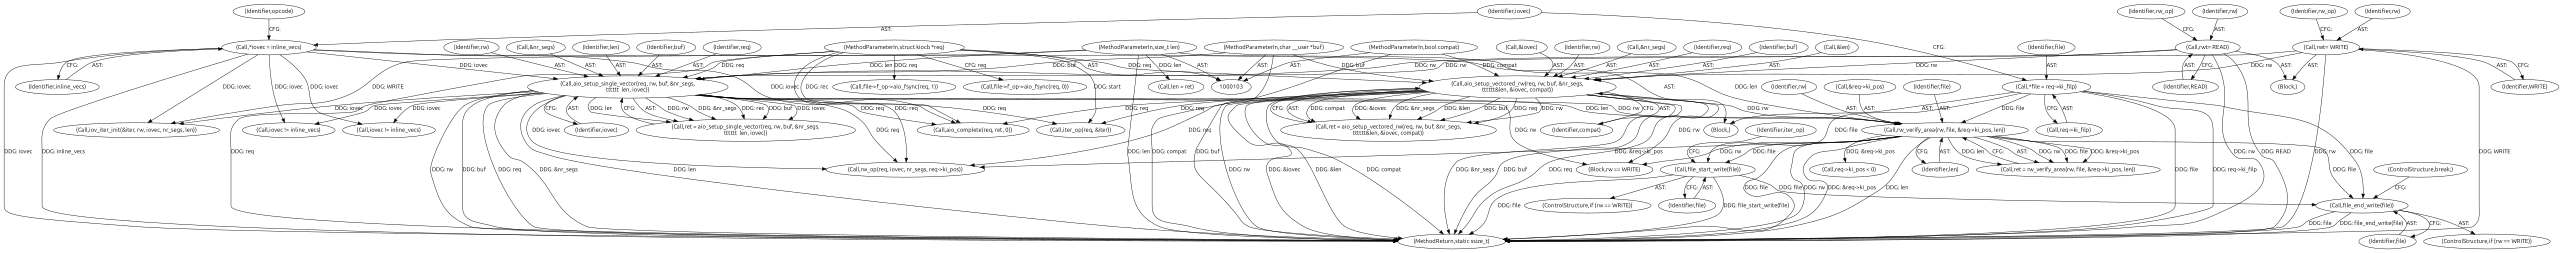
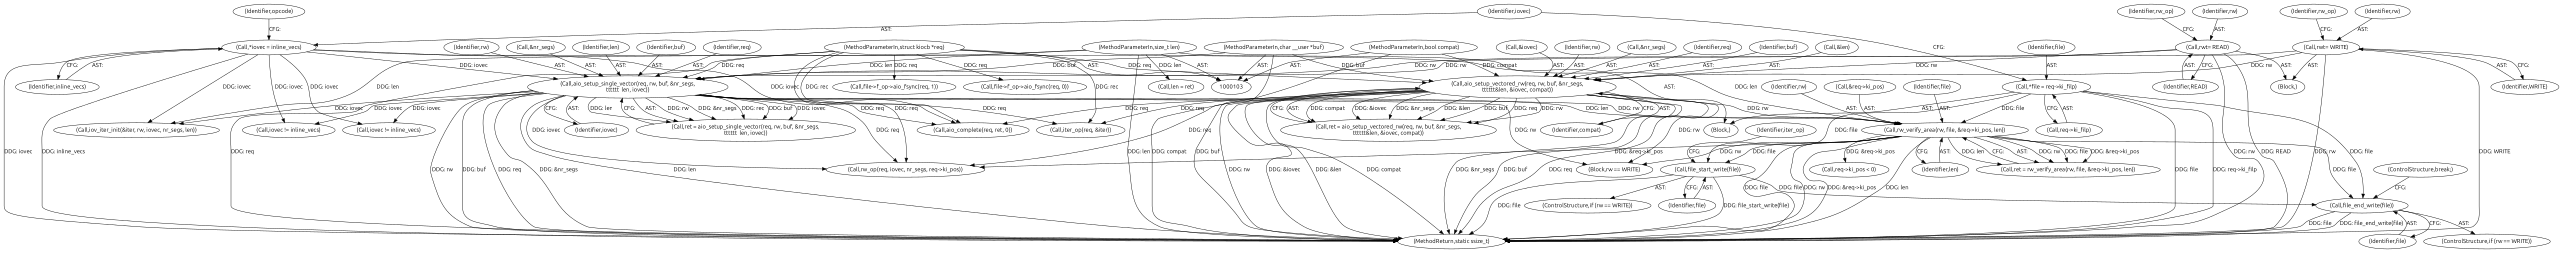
(976, 65) -> (976, 65)
(388, 87) -> (388, 87)
(1107, 87) -> (1107, 87)
